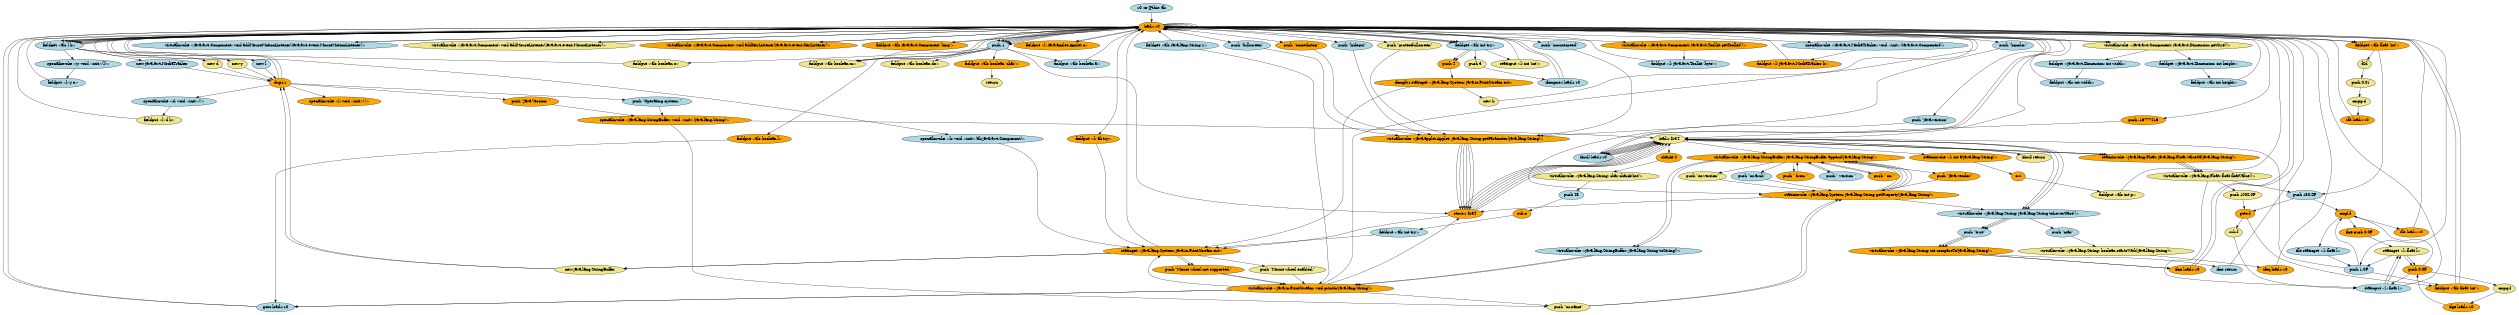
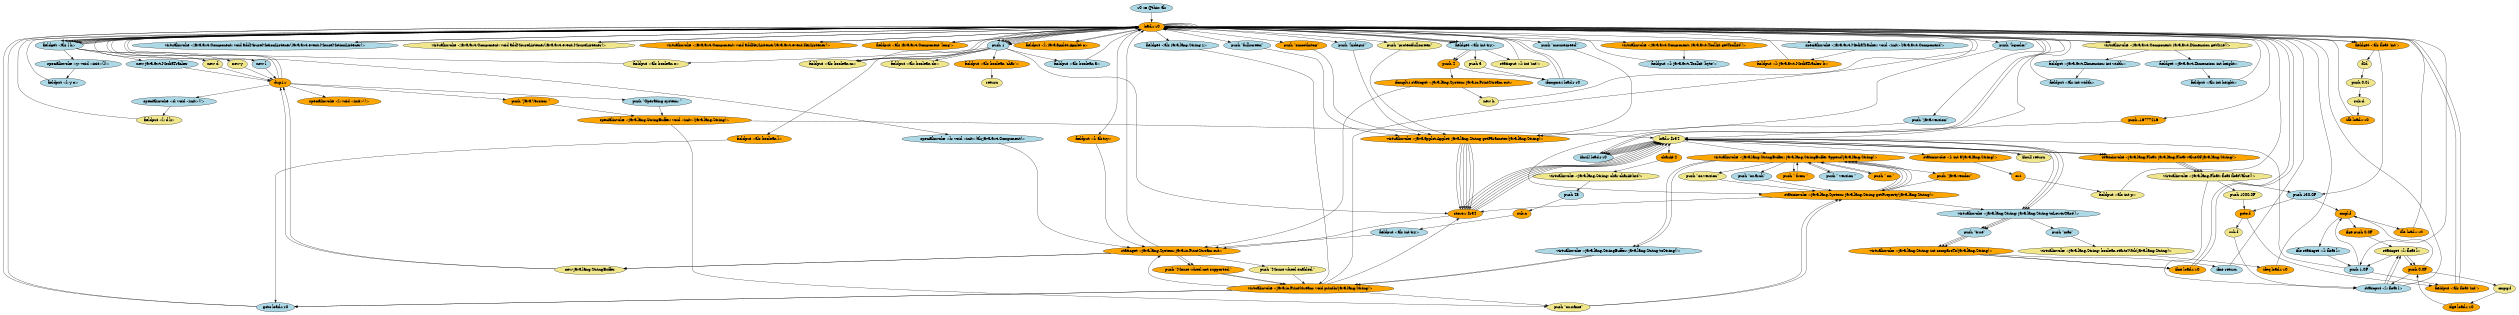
(1166, 36) -> (1161, 35)
none -> (1499, 75)
(2359, 102) -> (2359, 102)
